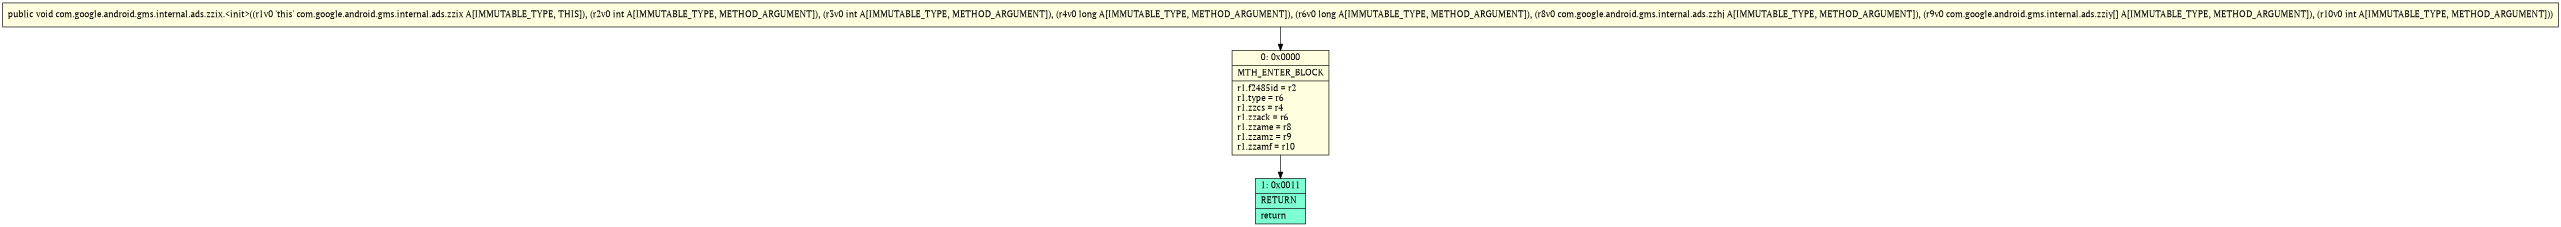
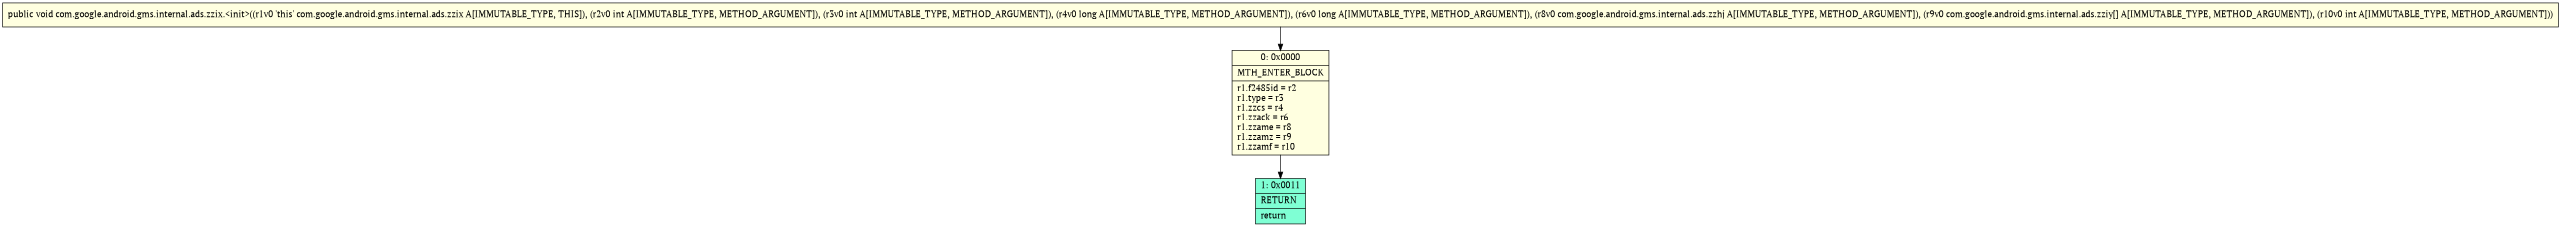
(1261, 98) -> (1261, 98)
